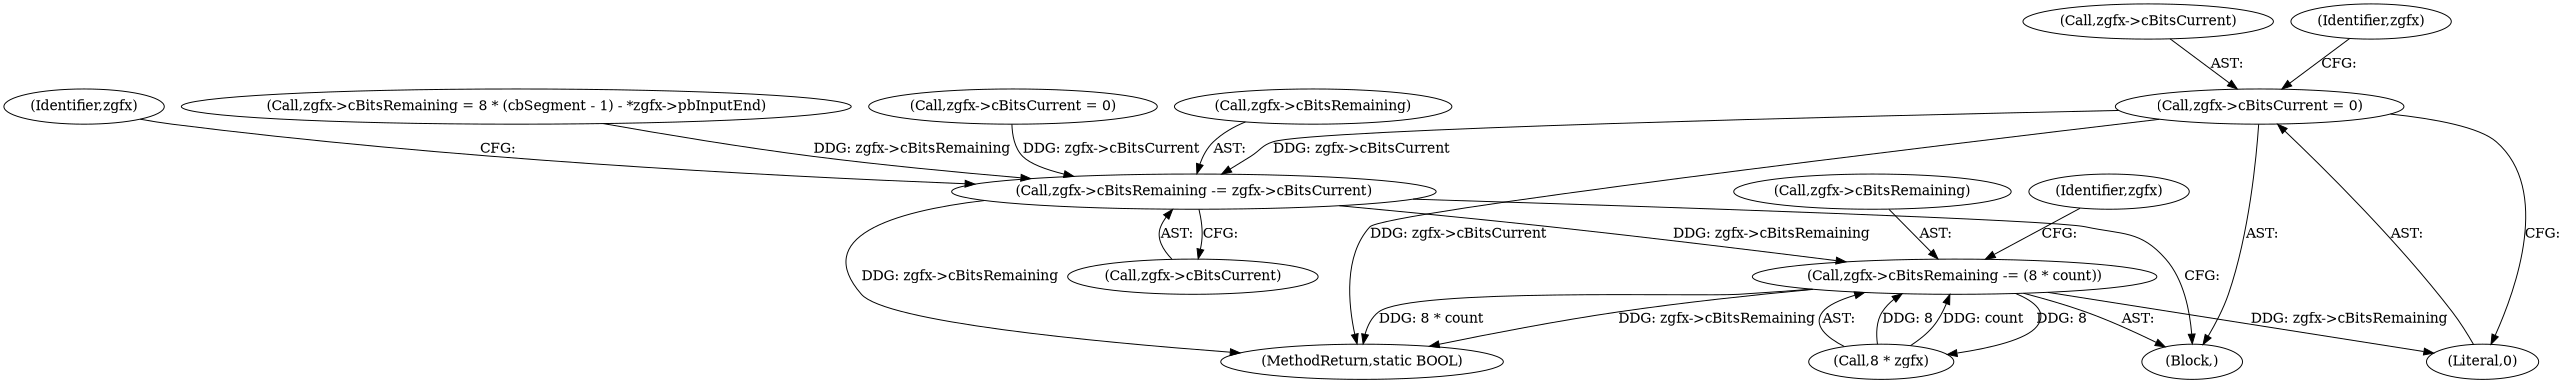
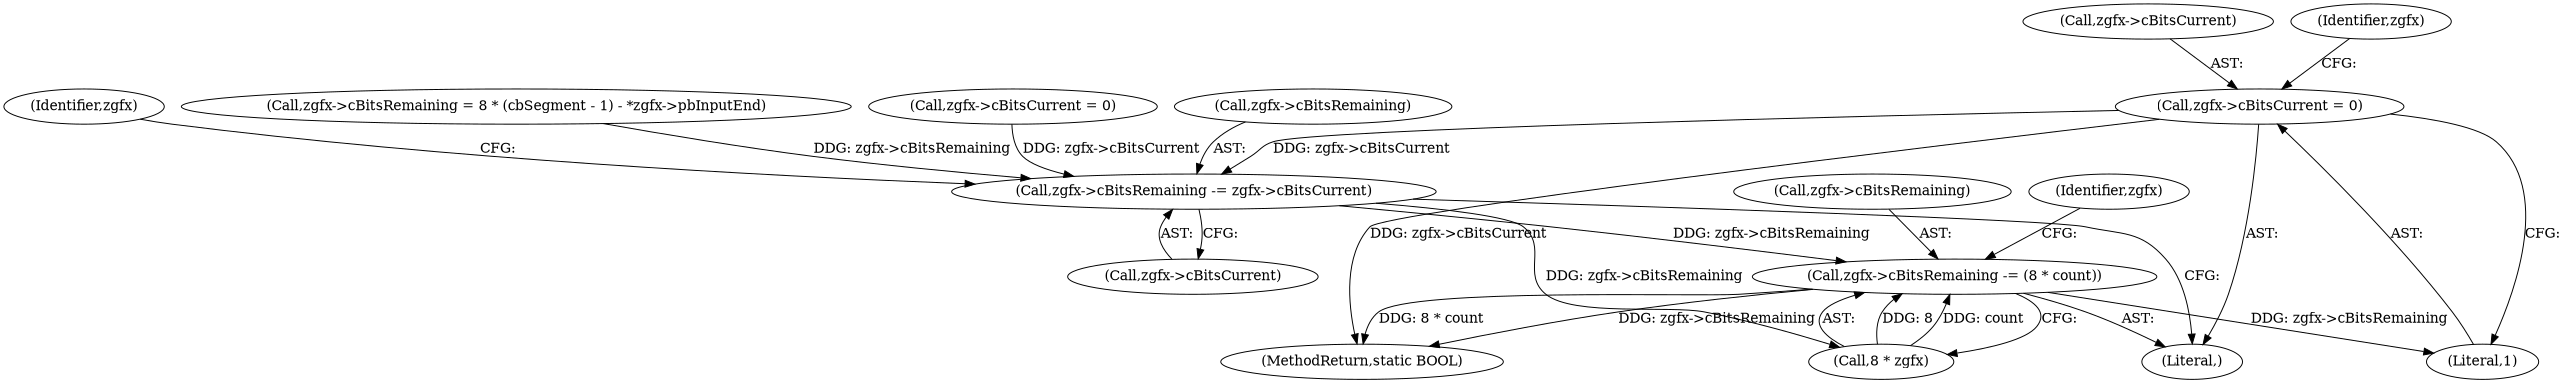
(2062, 319) -> (2062, 319)
(946, 321) -> (1577, 305)
(2192, 362) -> (2192, 362)
(2483, 362) -> (2483, 362)
